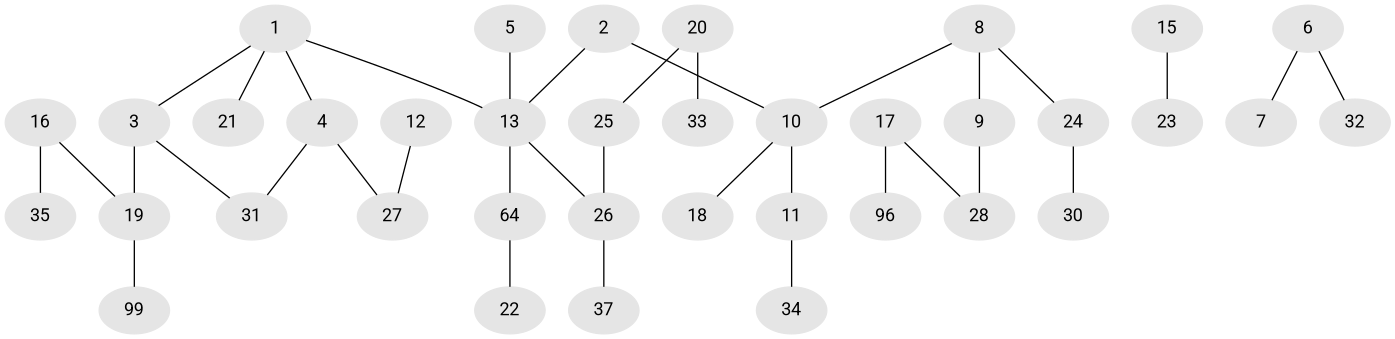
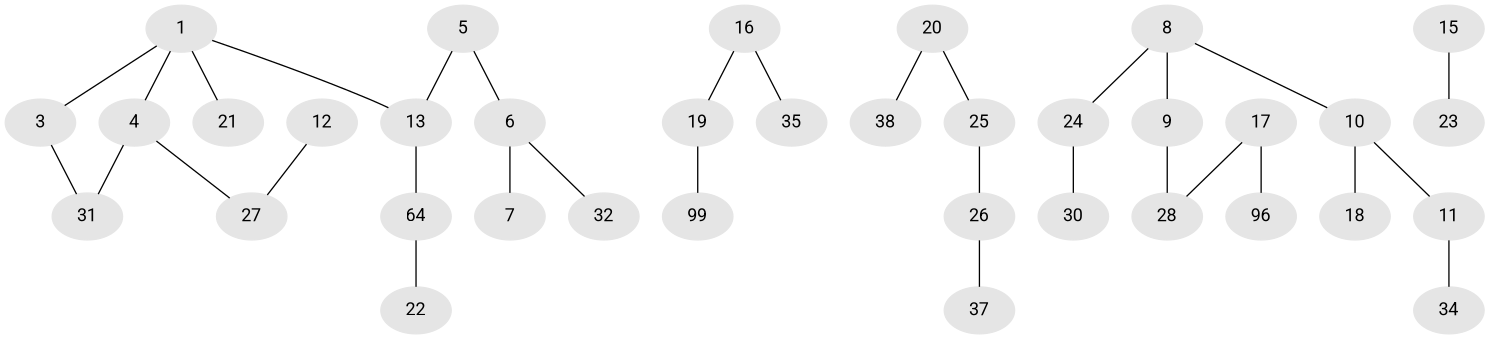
(604, 29) -> none
none -> (486, 76)
(698, 123) -> (886, 123)
(557, 169) -> none
(134, 170) -> none
